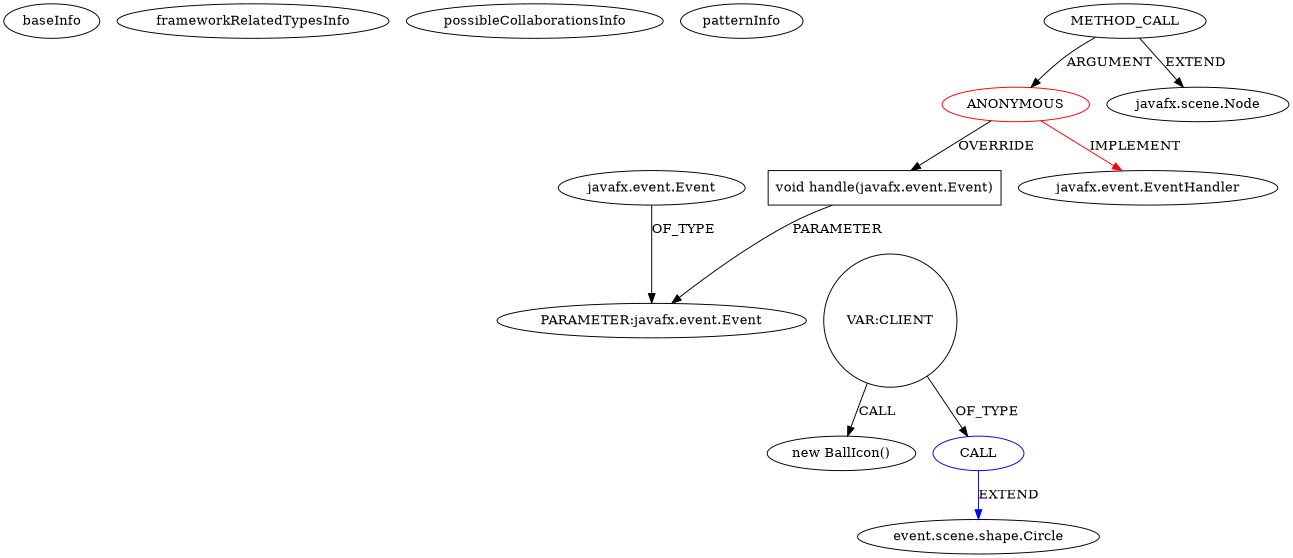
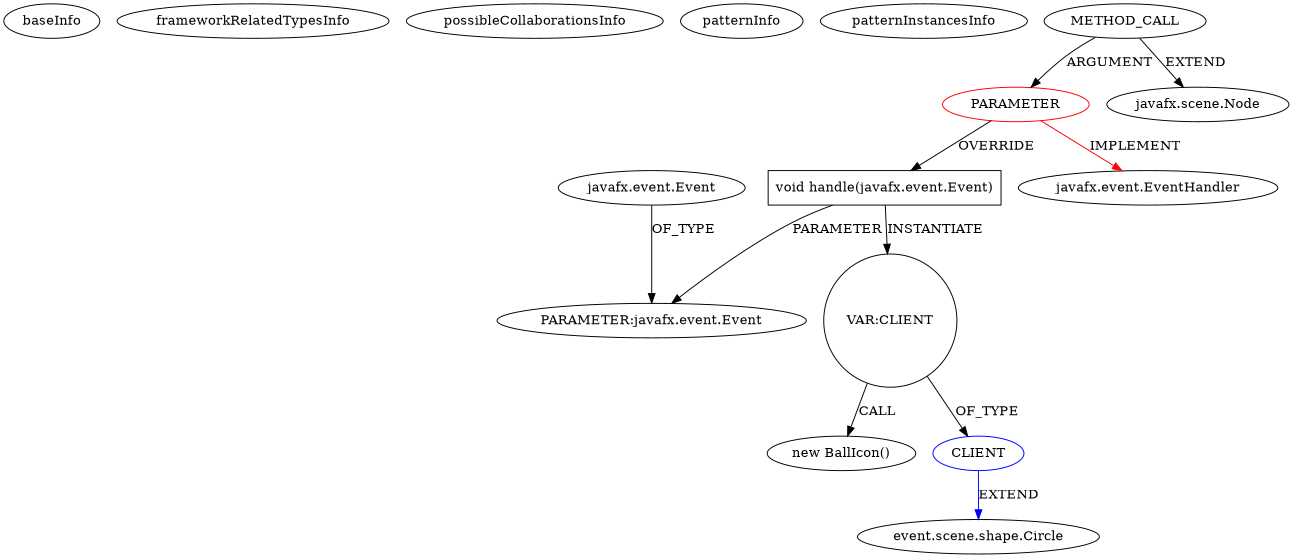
none -> (924, 21)
(1016, 104) -> (1016, 104)
none -> (886, 225)
(978, 453) -> (978, 453)
